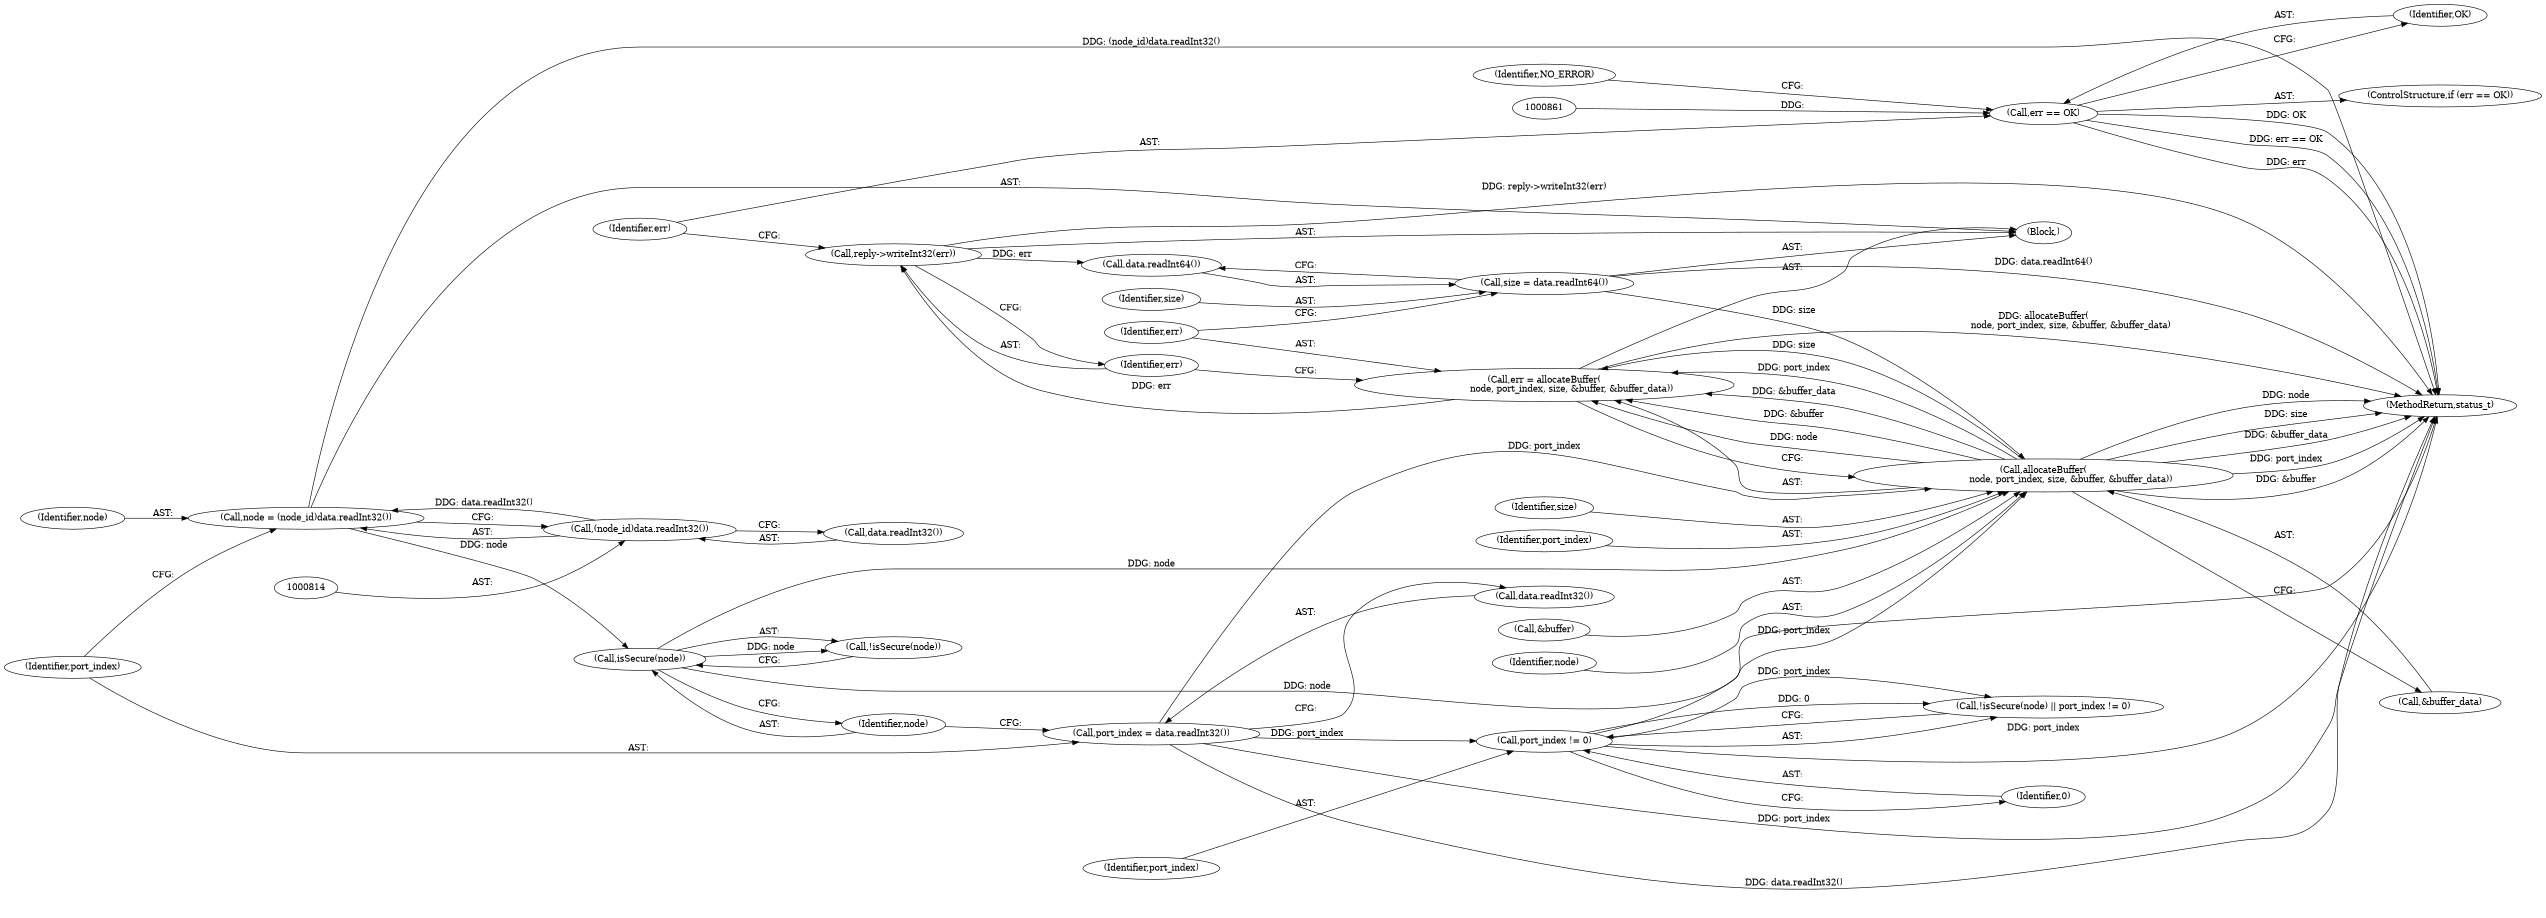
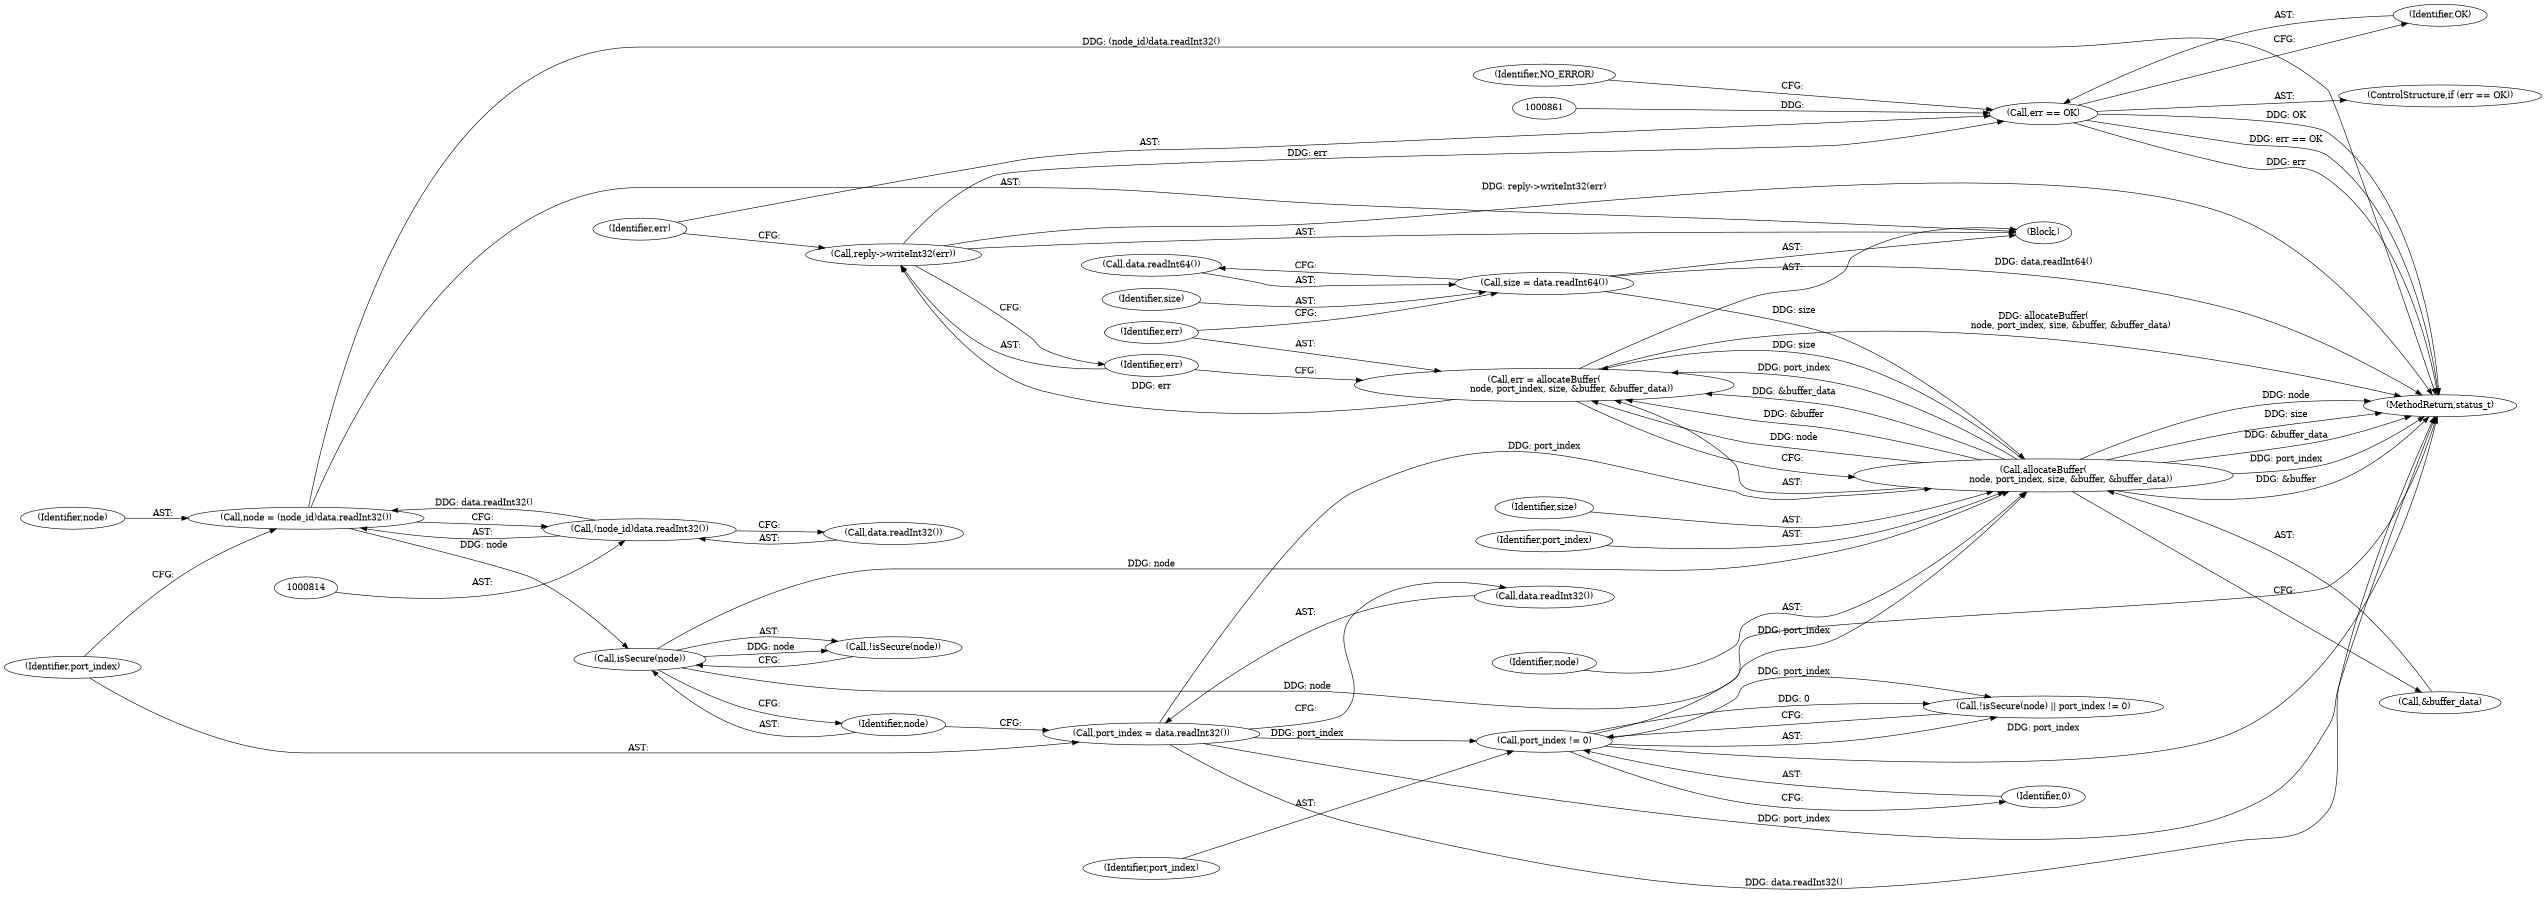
(1027, 260) -> (1439, 155)
(1544, 630) -> none
